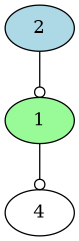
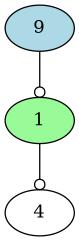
(40, 28) -> (40, 28)
